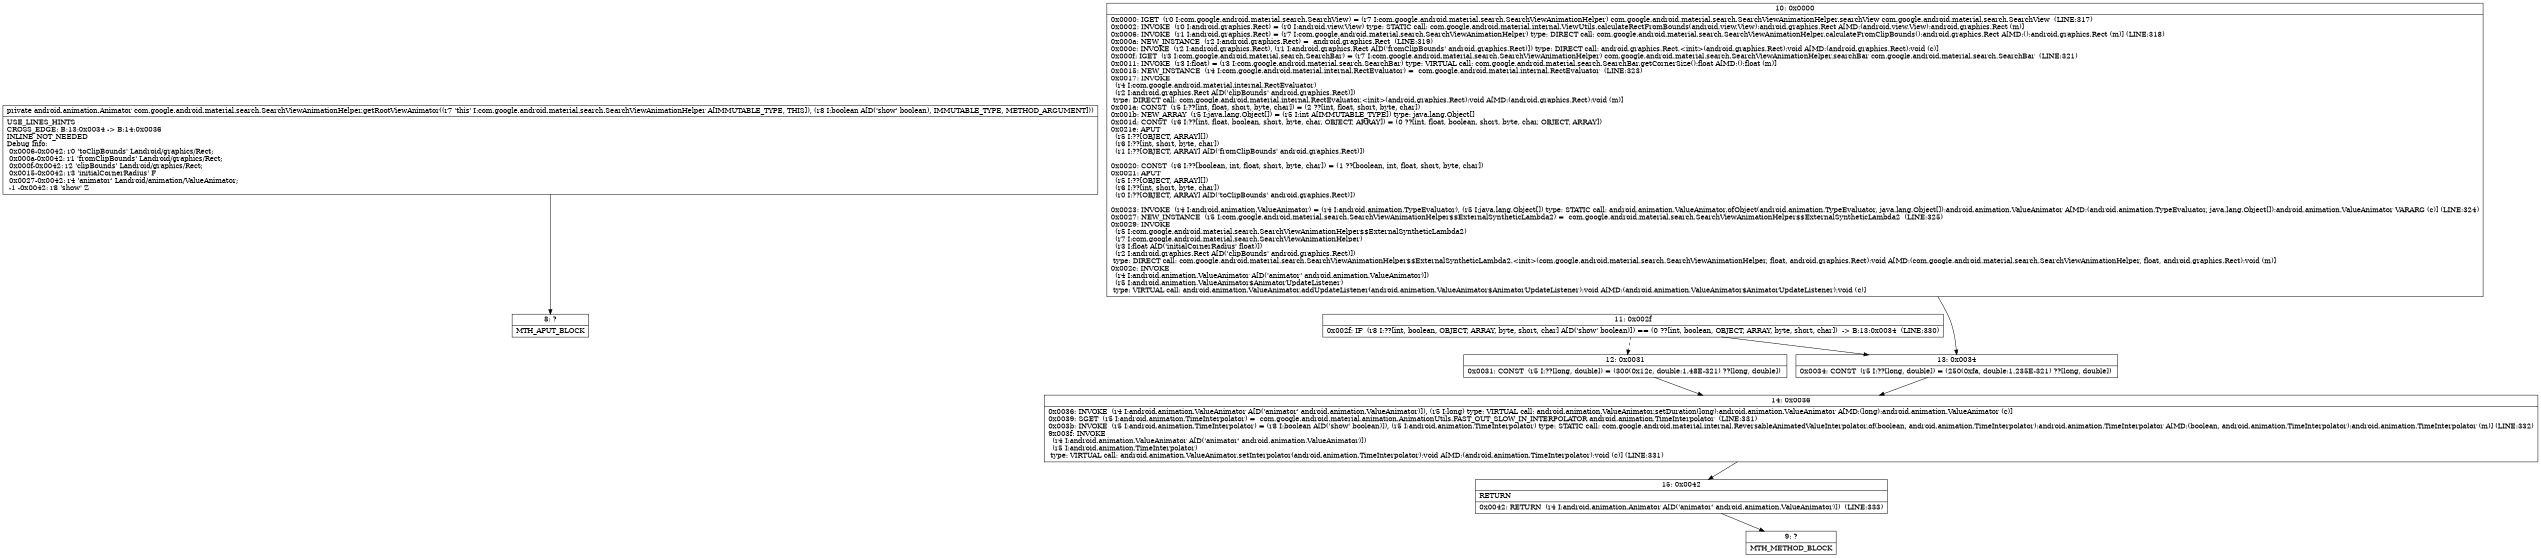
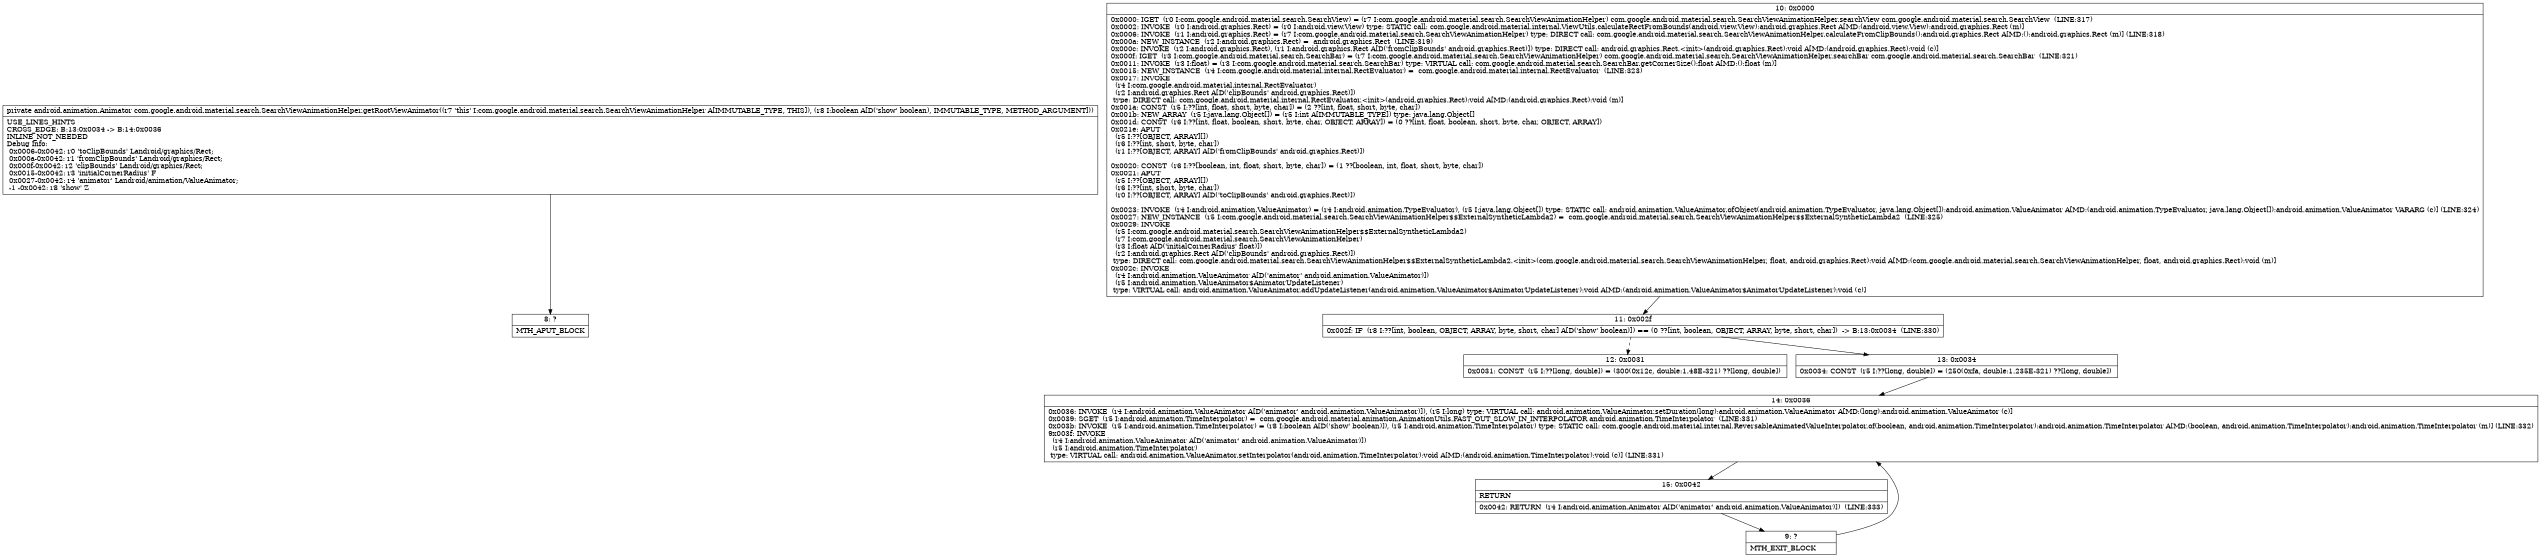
(1951, 322) -> (1653, 304)
(1676, 385) -> (1890, 515)
(1791, 548) -> (1783, 548)
